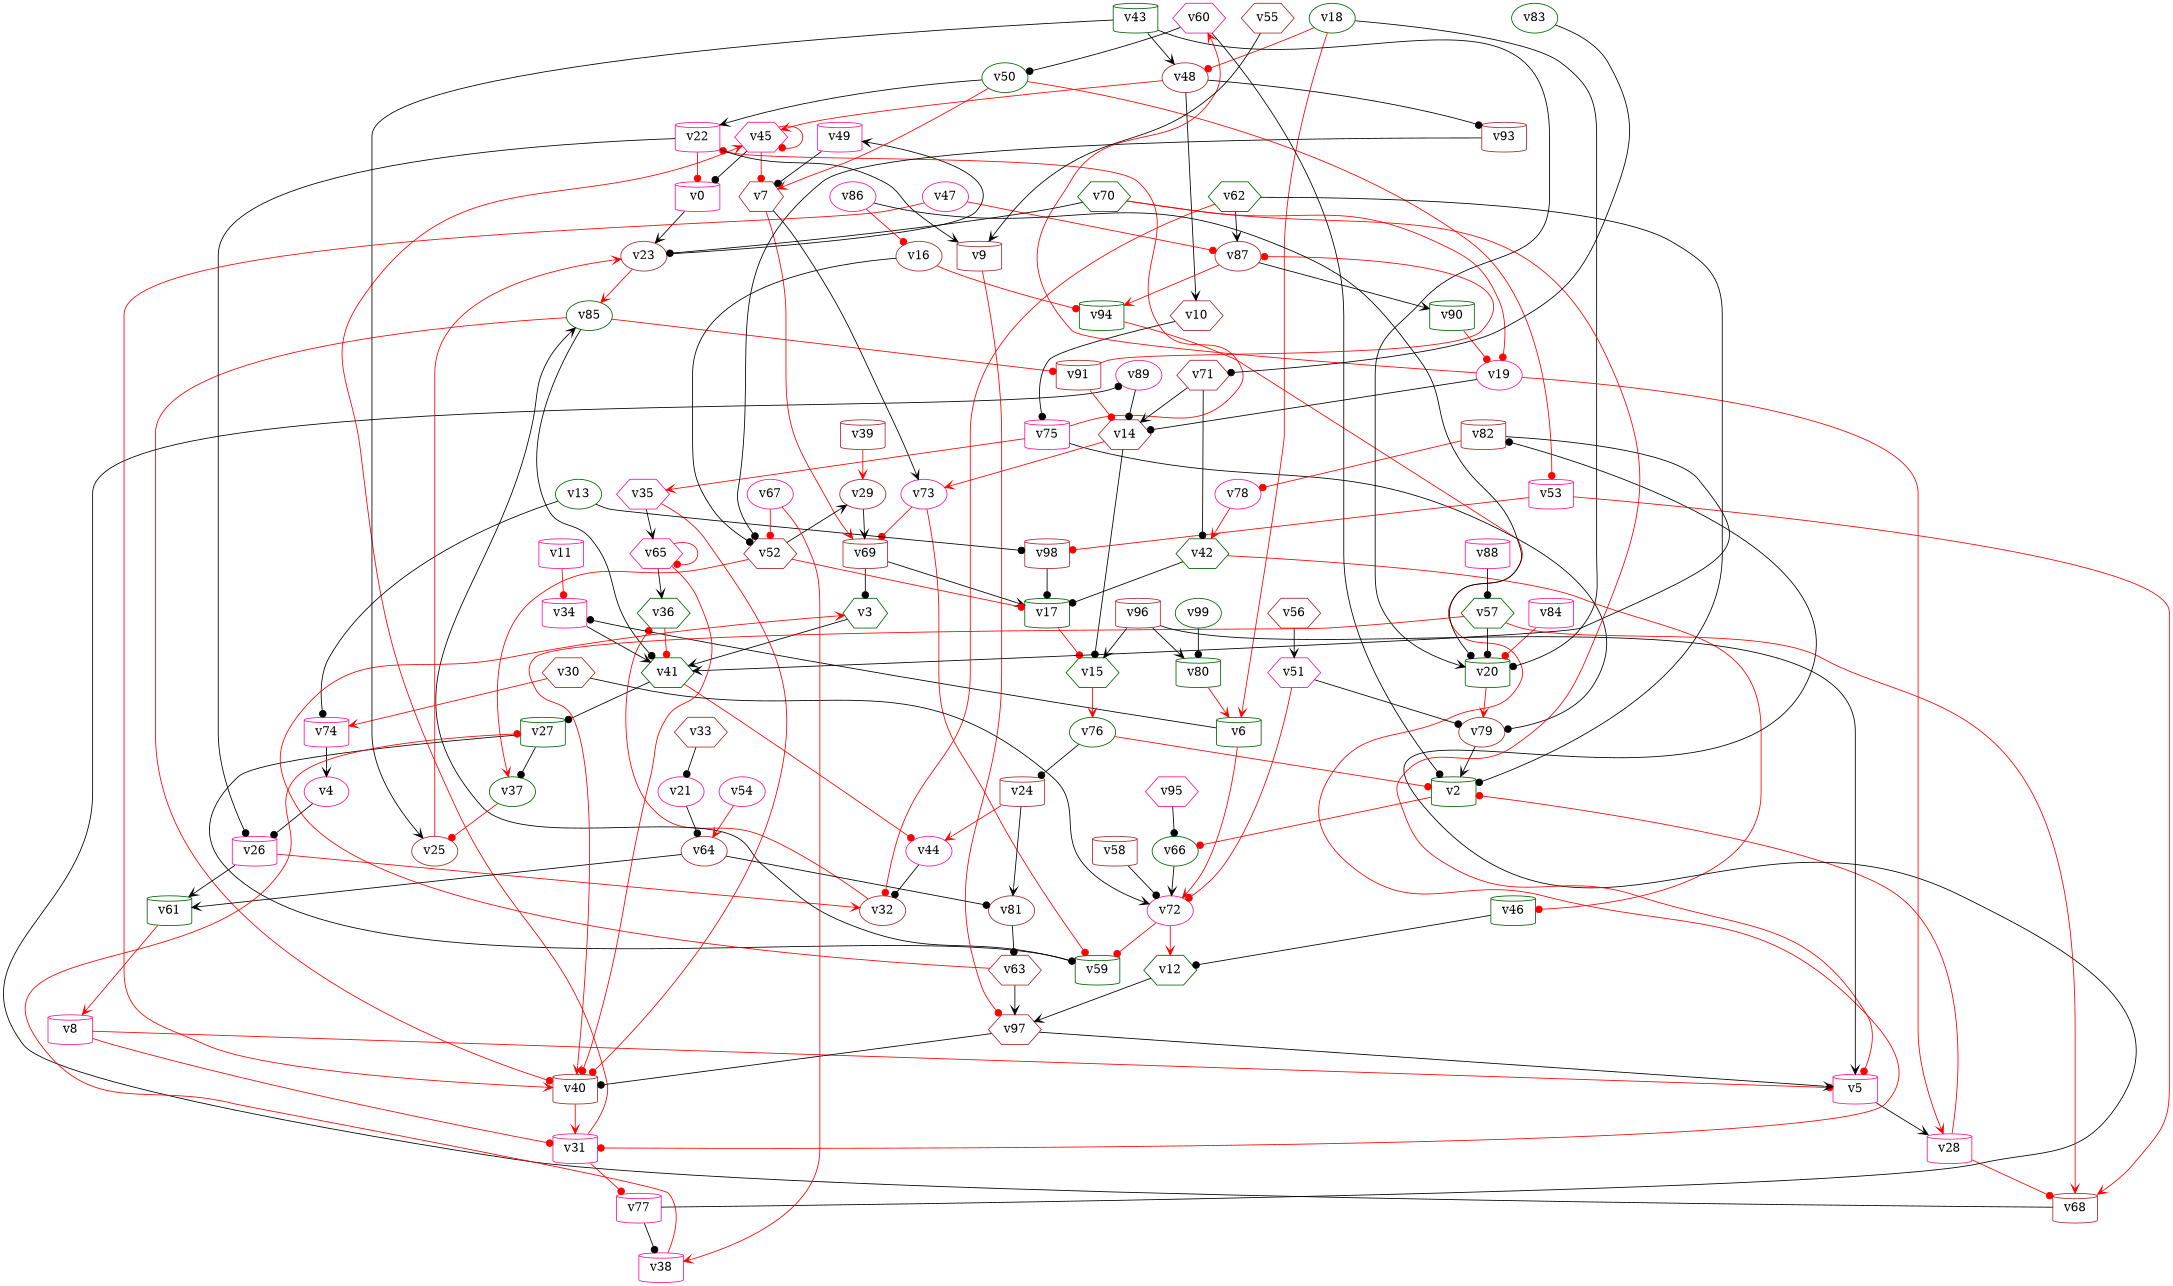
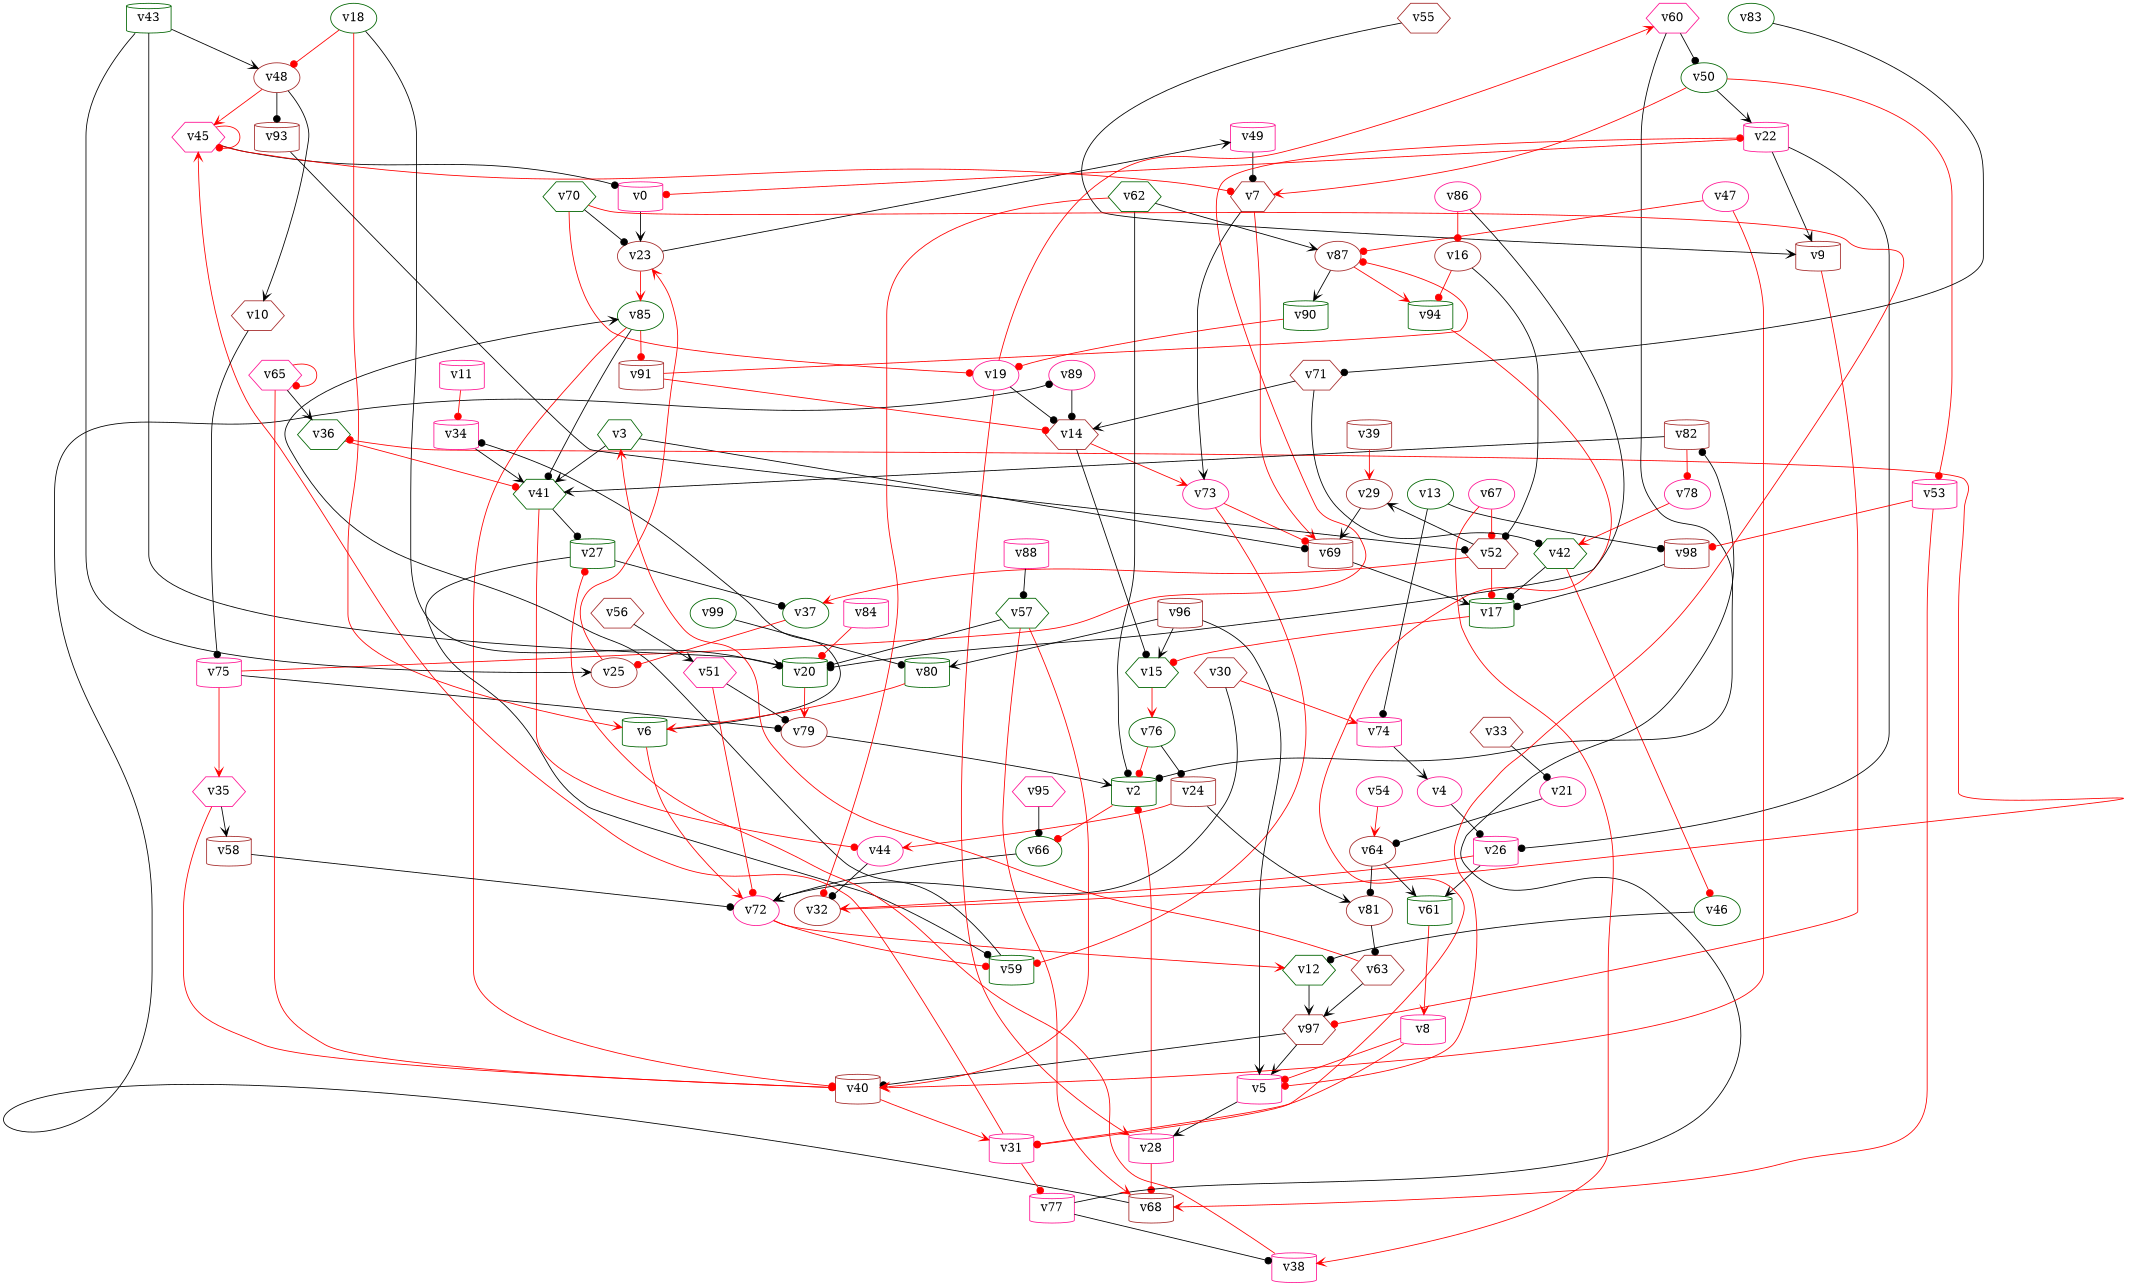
(649, 520) -> (223, 817)
(865, 580) -> (838, 471)
(1513, 911) -> (1717, 911)
